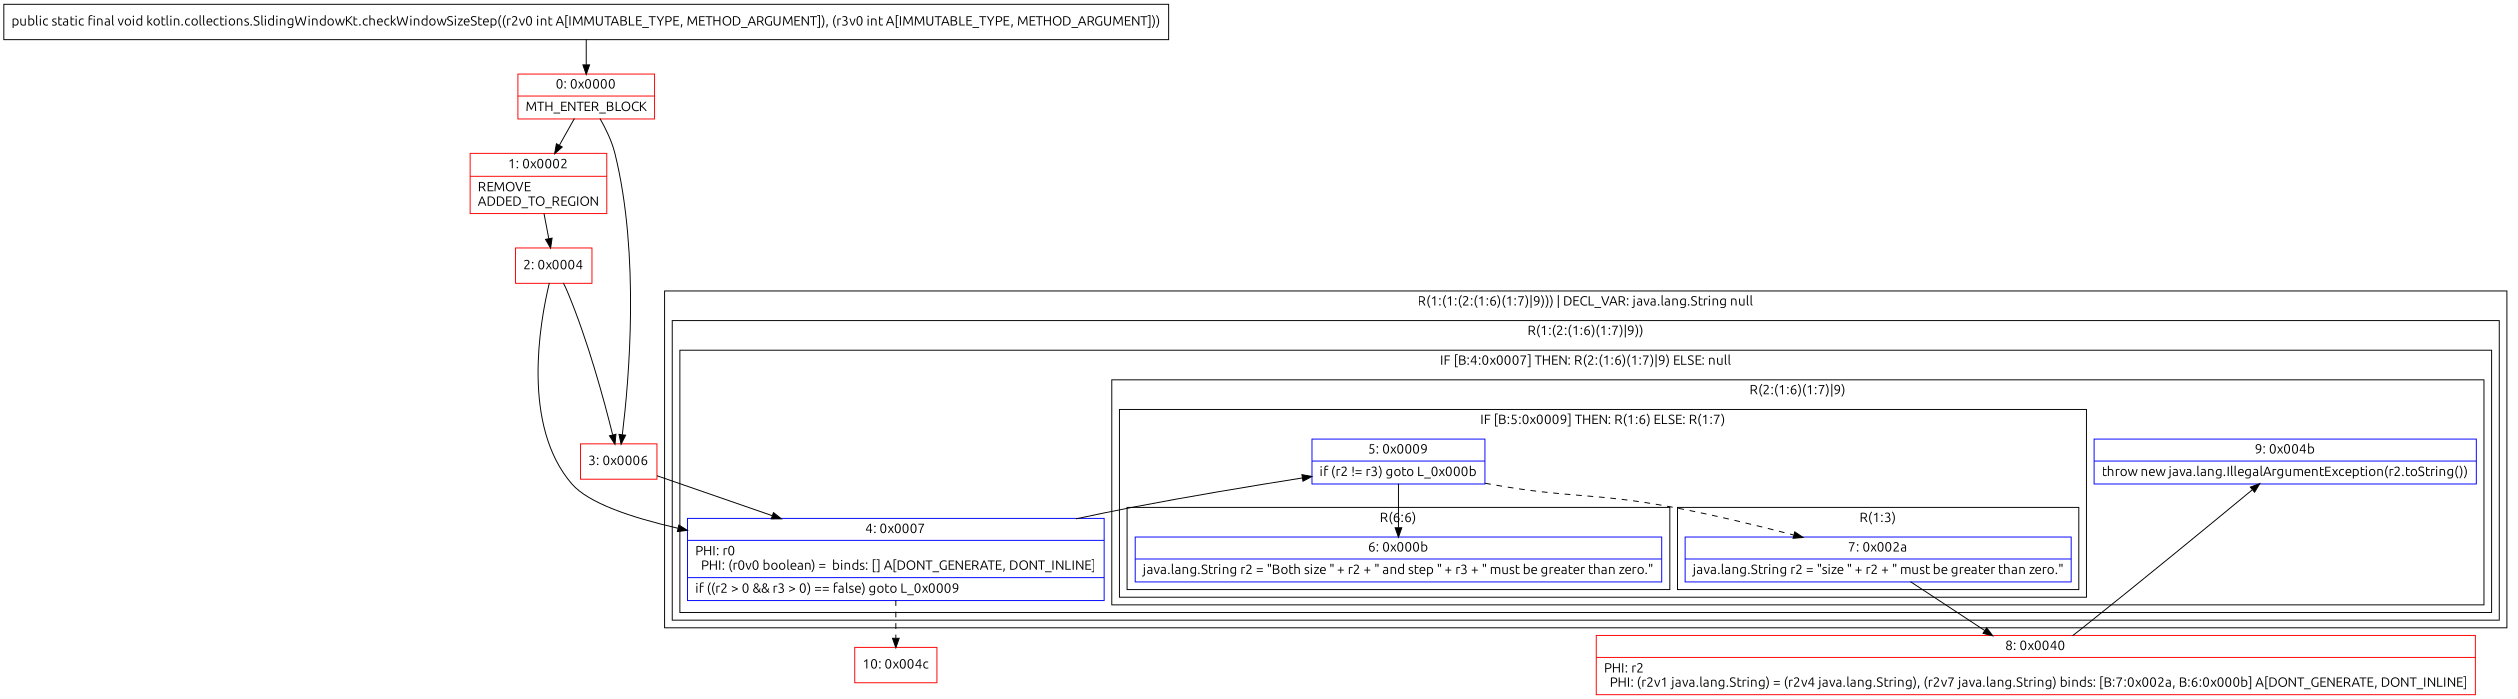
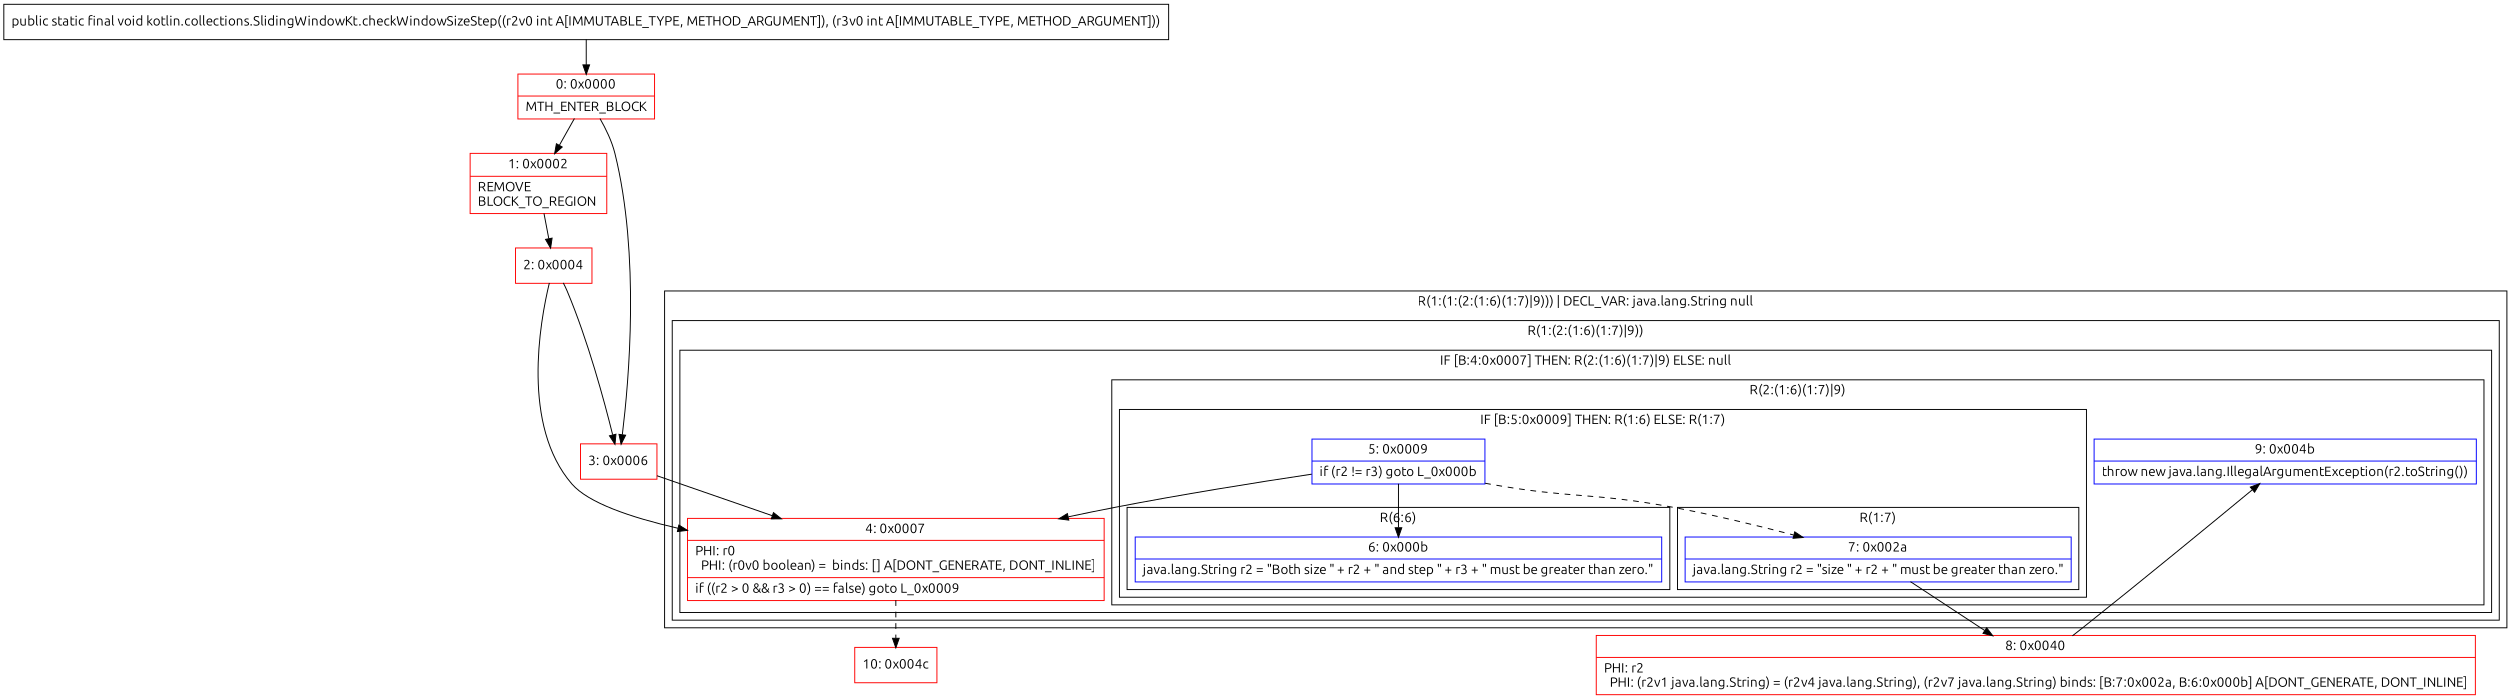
(538, 202) -> (537, 202)
(1189, 497) -> (1190, 494)
(1878, 518) -> (1878, 518)
(896, 559) -> (896, 559)
